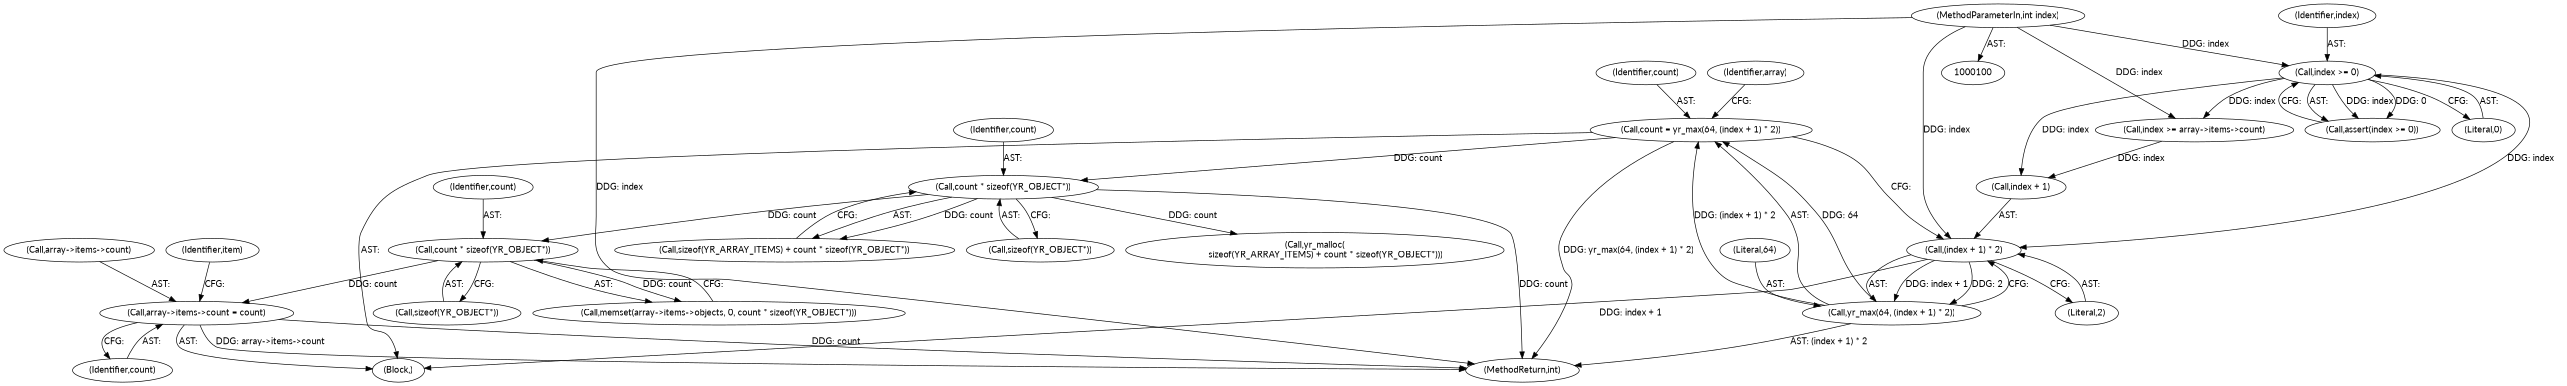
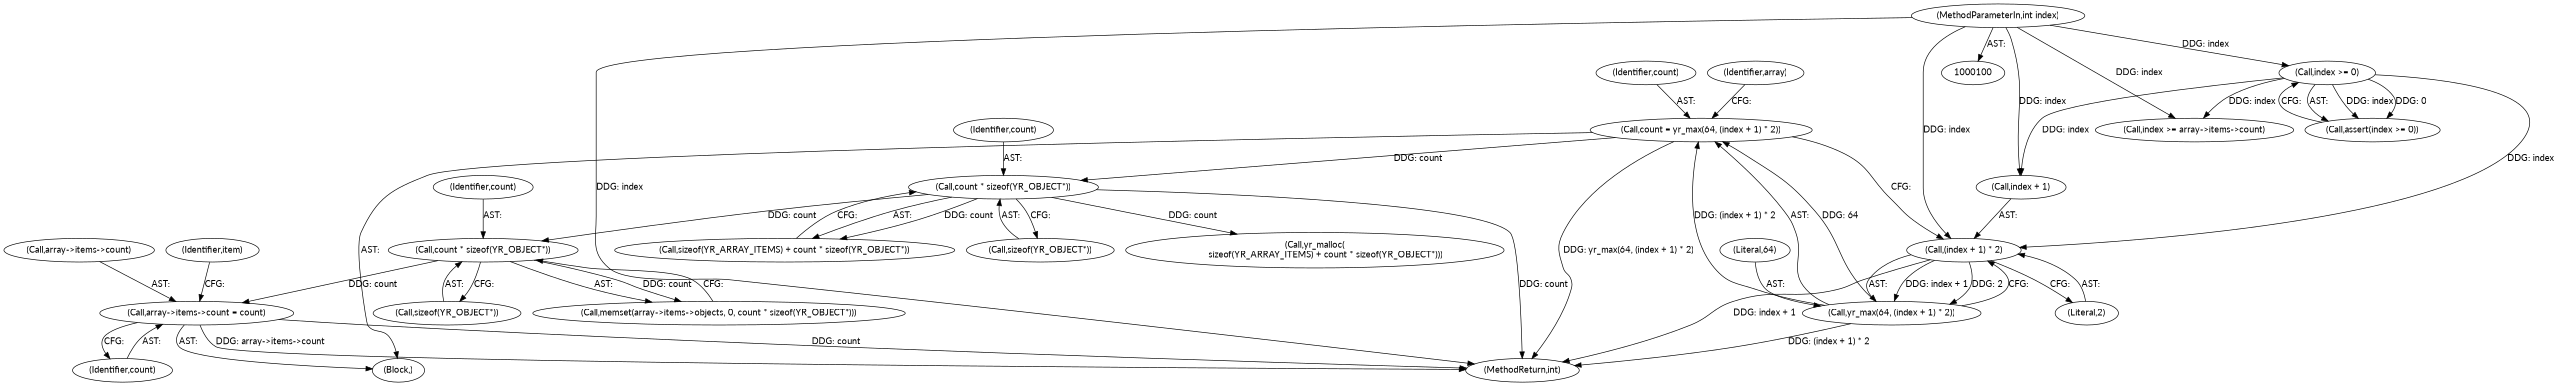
(2327, 16) -> none
(2484, 130) -> none
(2108, 159) -> (2020, 97)
(1218, 324) -> (1746, 298)
(1829, 342) -> (1829, 342)
